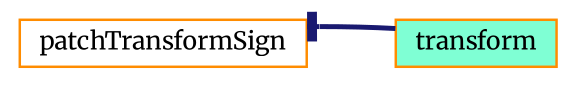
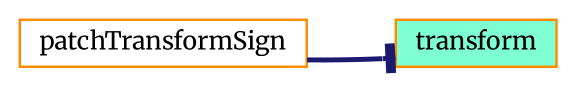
(358, 27) -> (345, 60)
